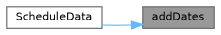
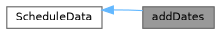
(117, 25) -> (128, 10)
